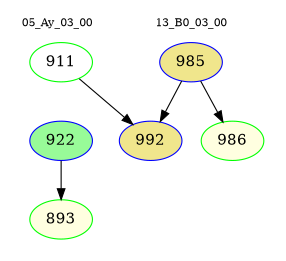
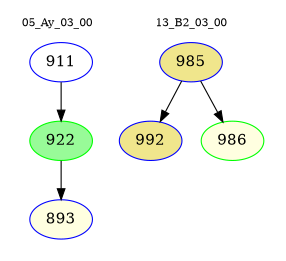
(192, 23) -> (192, 23)
(61, 62) -> (61, 62)
(94, 91) -> (61, 96)
(61, 141) -> (61, 141)
(61, 219) -> (61, 219)
